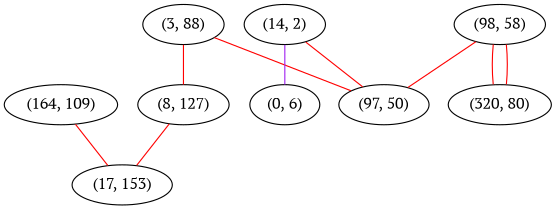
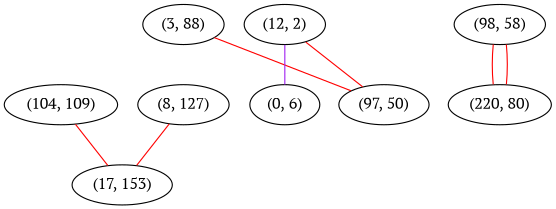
(285, 25) -> (285, 25)
(183, 65) -> none
(442, 65) -> none
(61, 105) -> (61, 105)
(500, 105) -> (500, 105)
